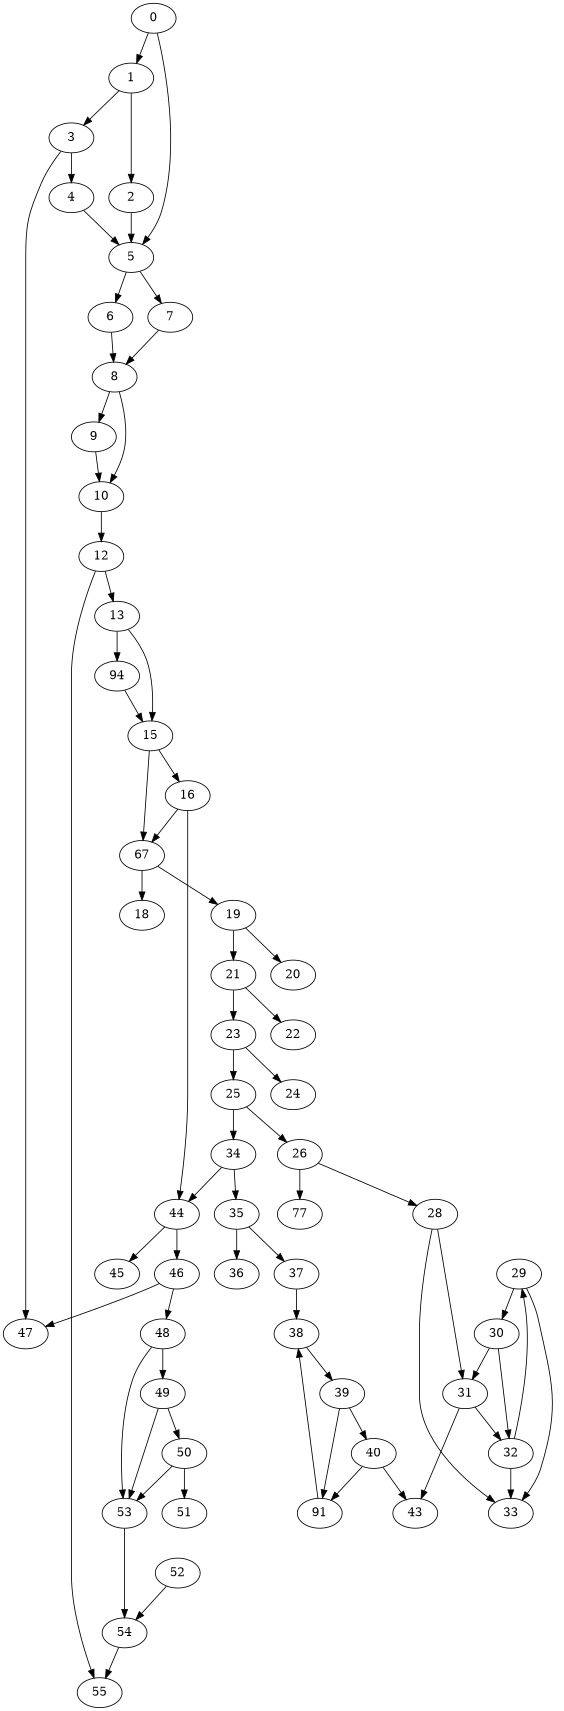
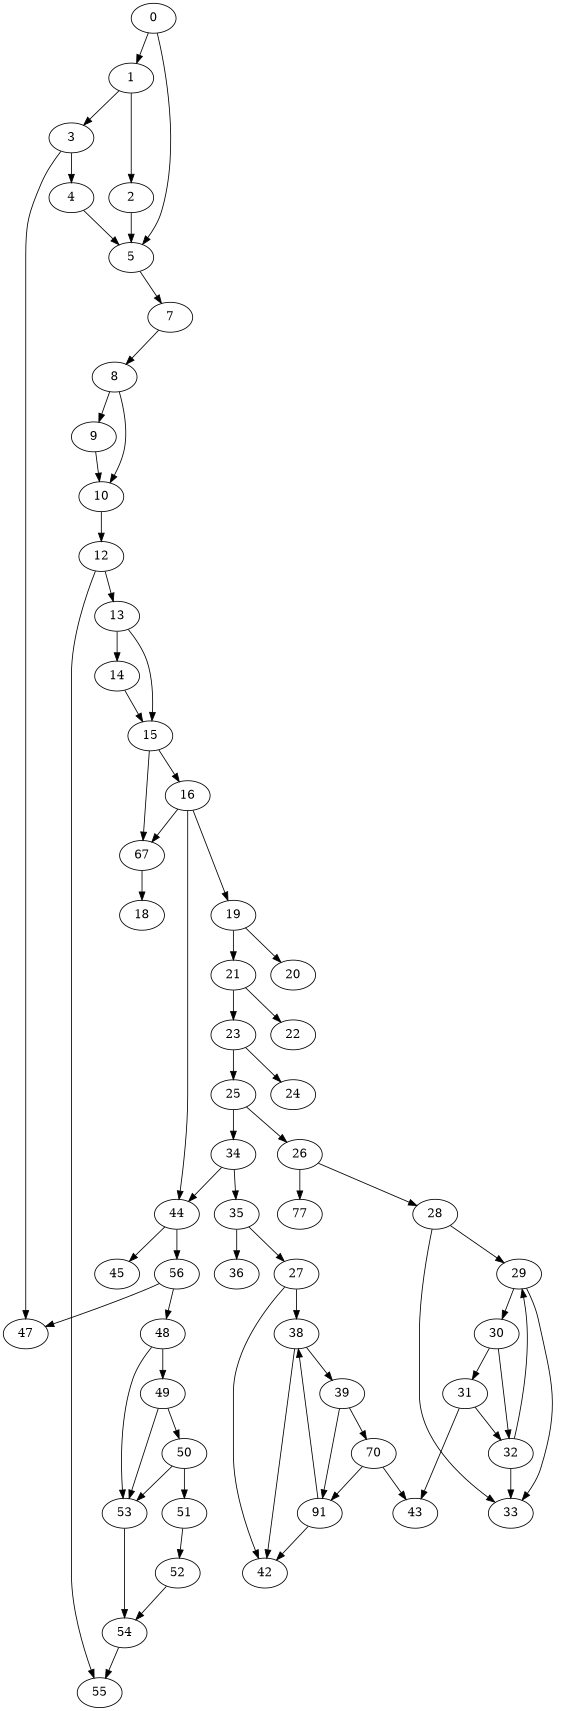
(110, 317) -> none
(117, 676) -> (117, 676)
(182, 881) -> (209, 851)
(177, 1274) -> (177, 1274)
(297, 1274) -> (297, 1274)
(449, 1300) -> (474, 1242)
(374, 1453) -> (374, 1453)
none -> (182, 1539)
none -> (265, 1573)
